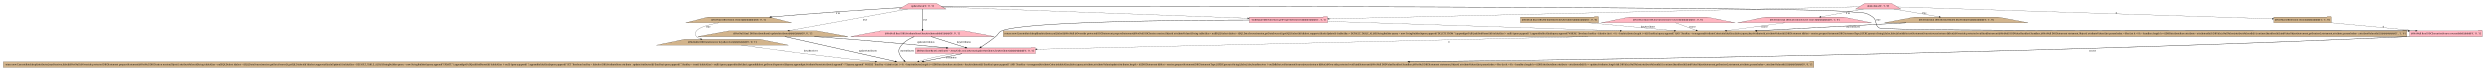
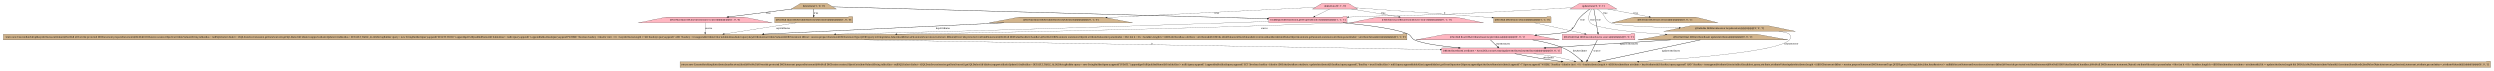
none -> (814, 6)
(836, 12) -> (1628, 13)
(702, 27) -> (1635, 26)
